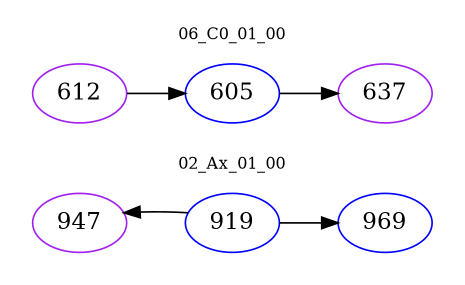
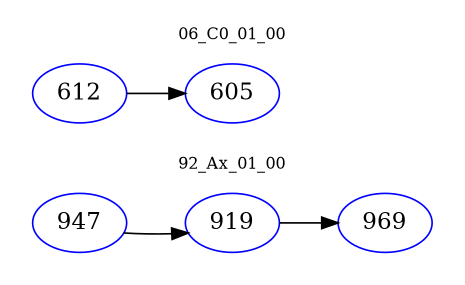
(80, 93) -> (80, 93)
(385, 93) -> none
(232, 165) -> (232, 165)
(164, 212) -> (148, 234)
(80, 223) -> (80, 223)
